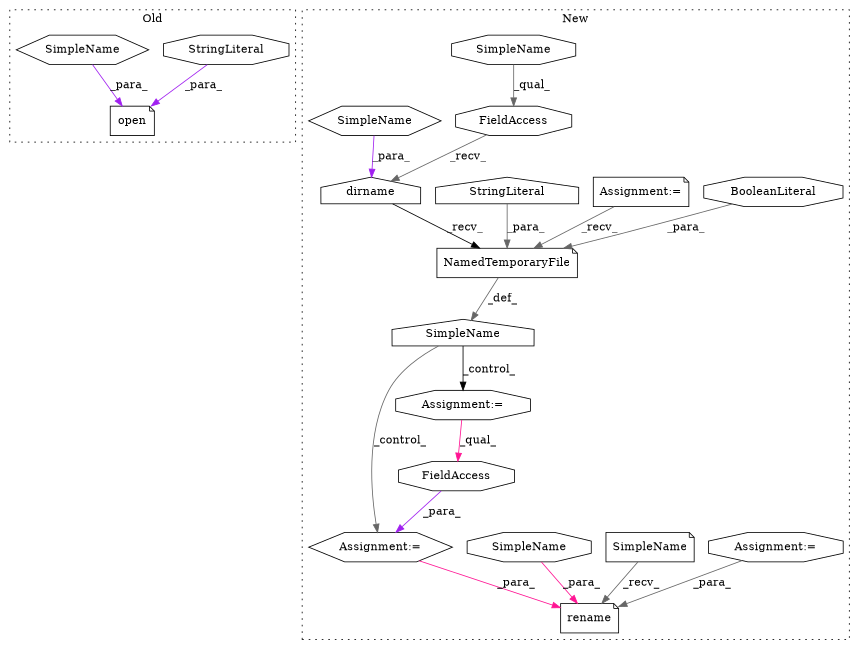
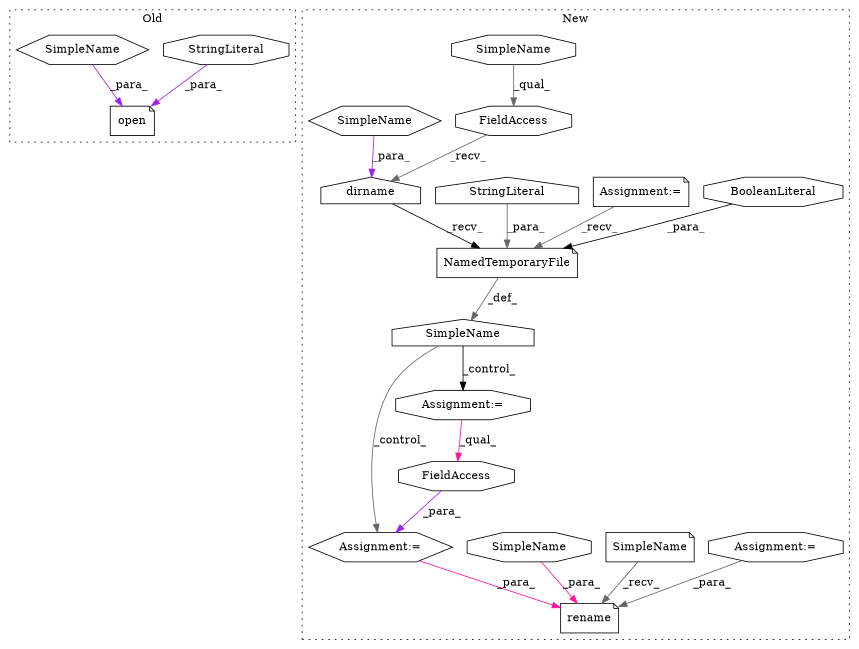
(652, 226) -> (652, 226)
